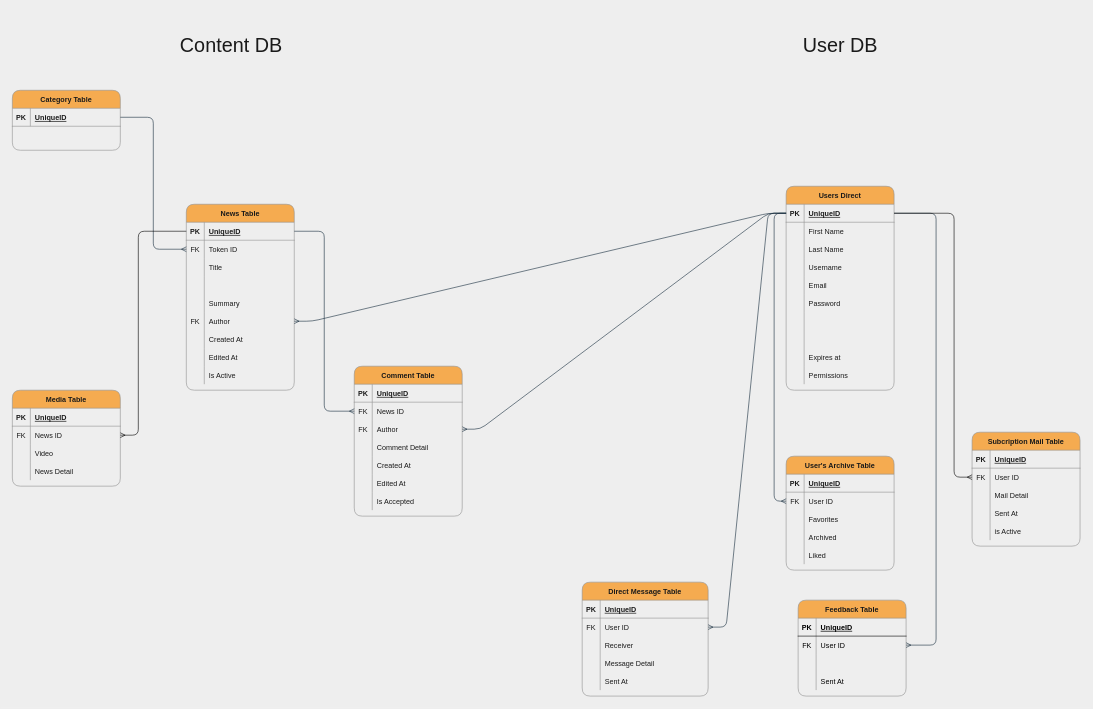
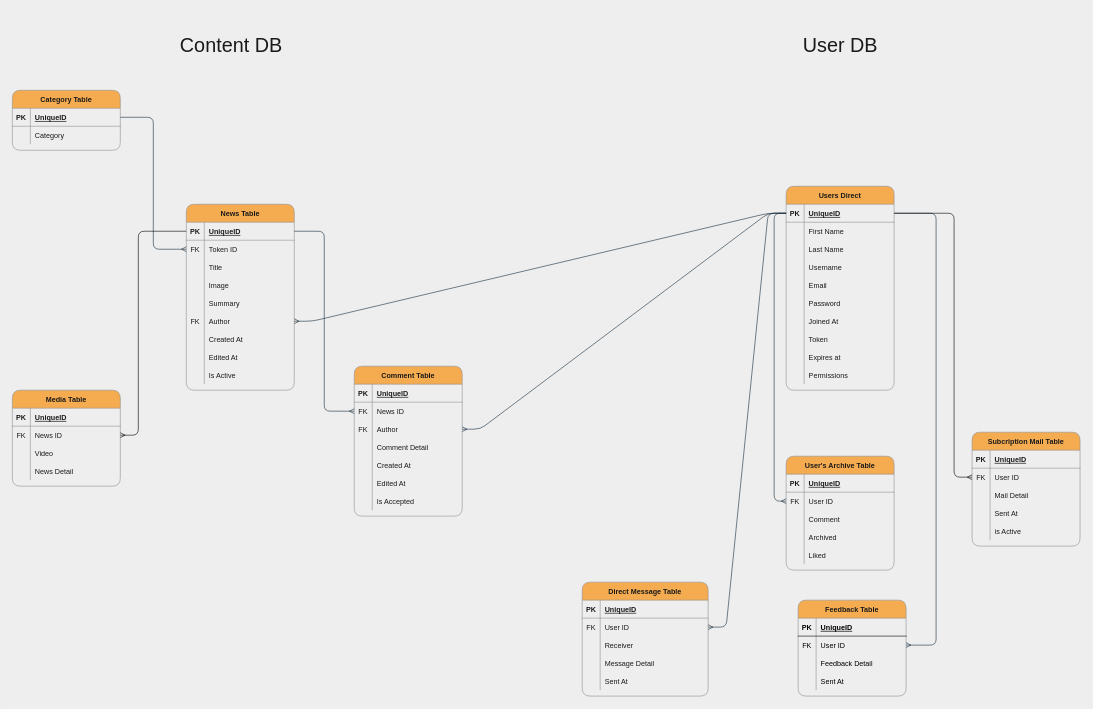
none -> (75, 135)
none -> (249, 285)
none -> (849, 321)
none -> (849, 339)
(826, 520) -> (823, 520)
none -> (861, 663)
